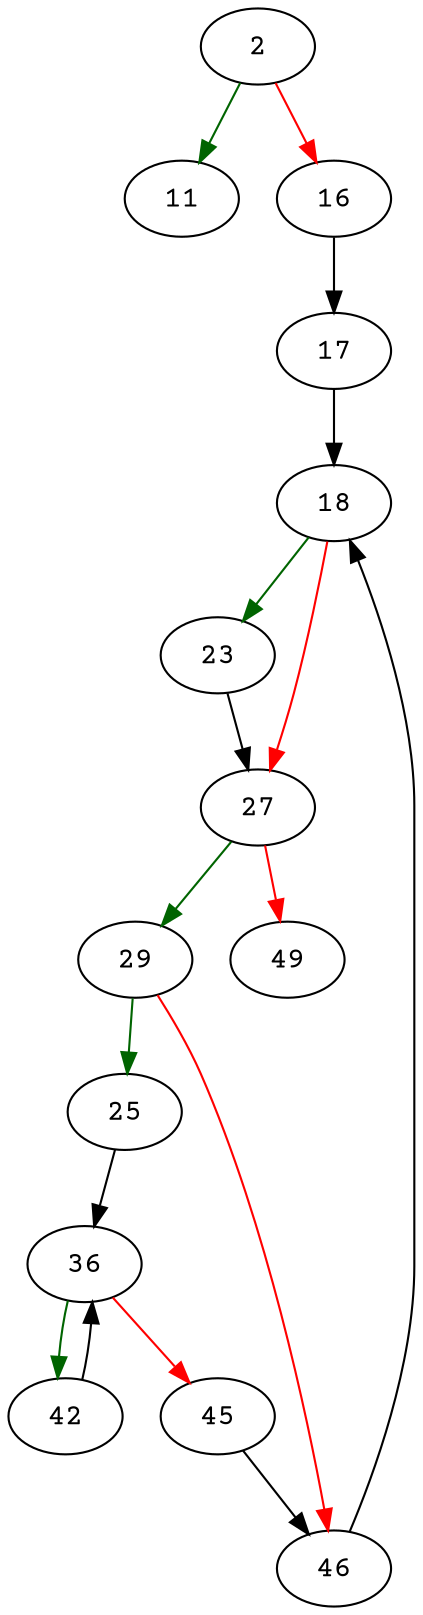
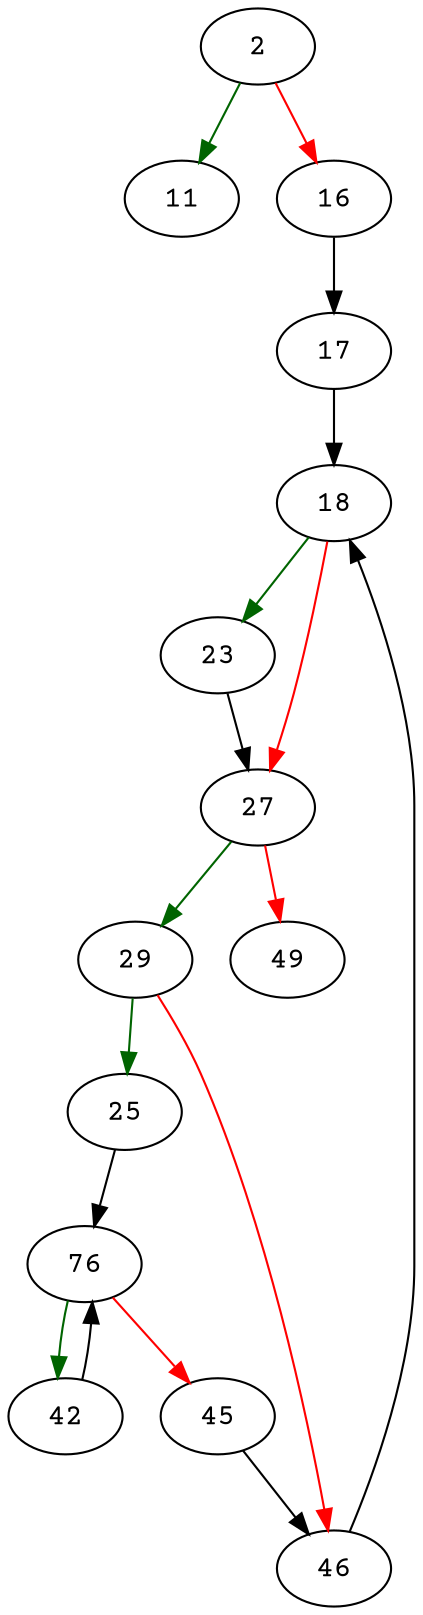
(85, 1264) -> (85, 1264)
